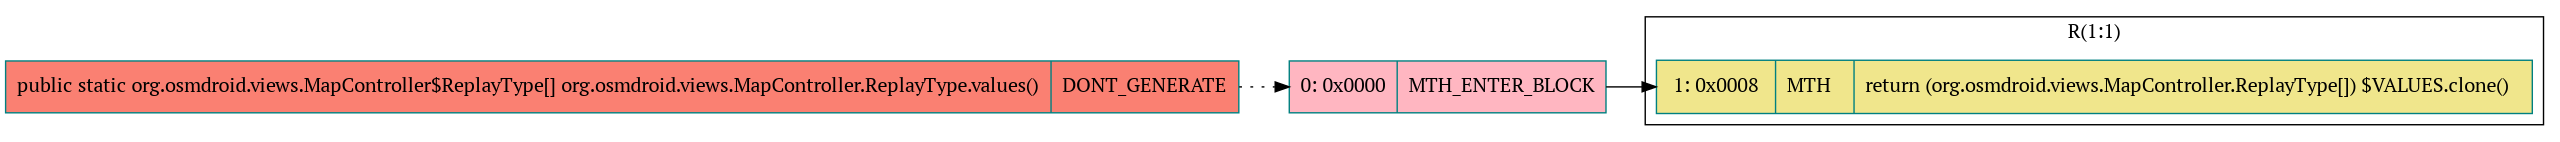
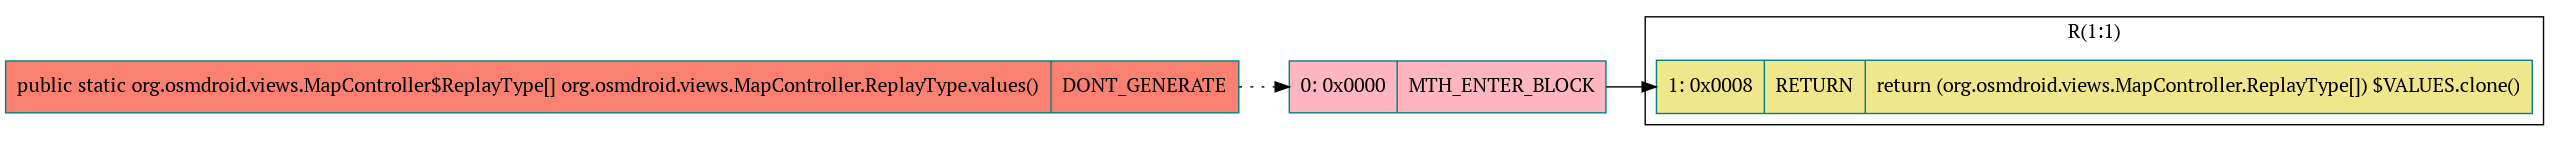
(1809, 86) -> (1815, 86)
